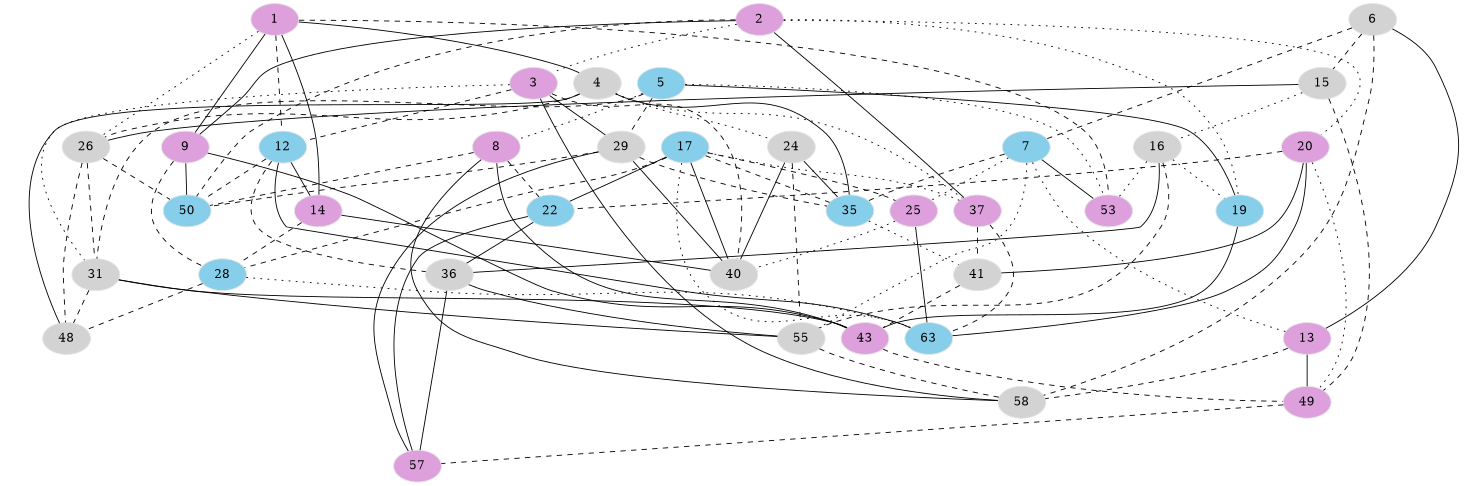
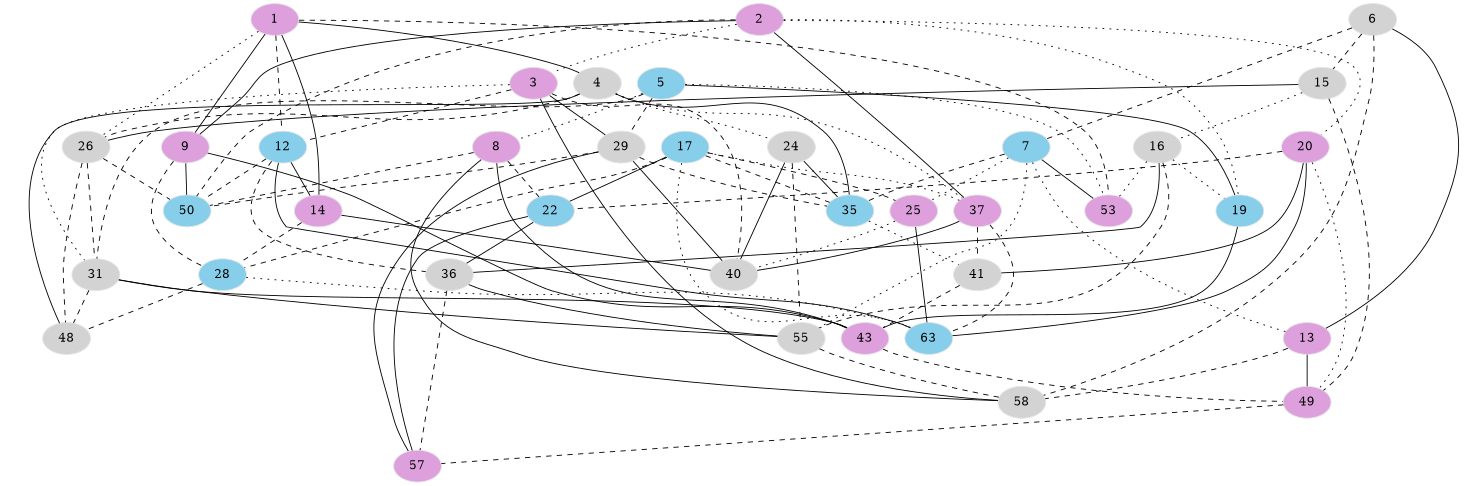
(709, 211) -> (839, 255)
(433, 370) -> (433, 370)
